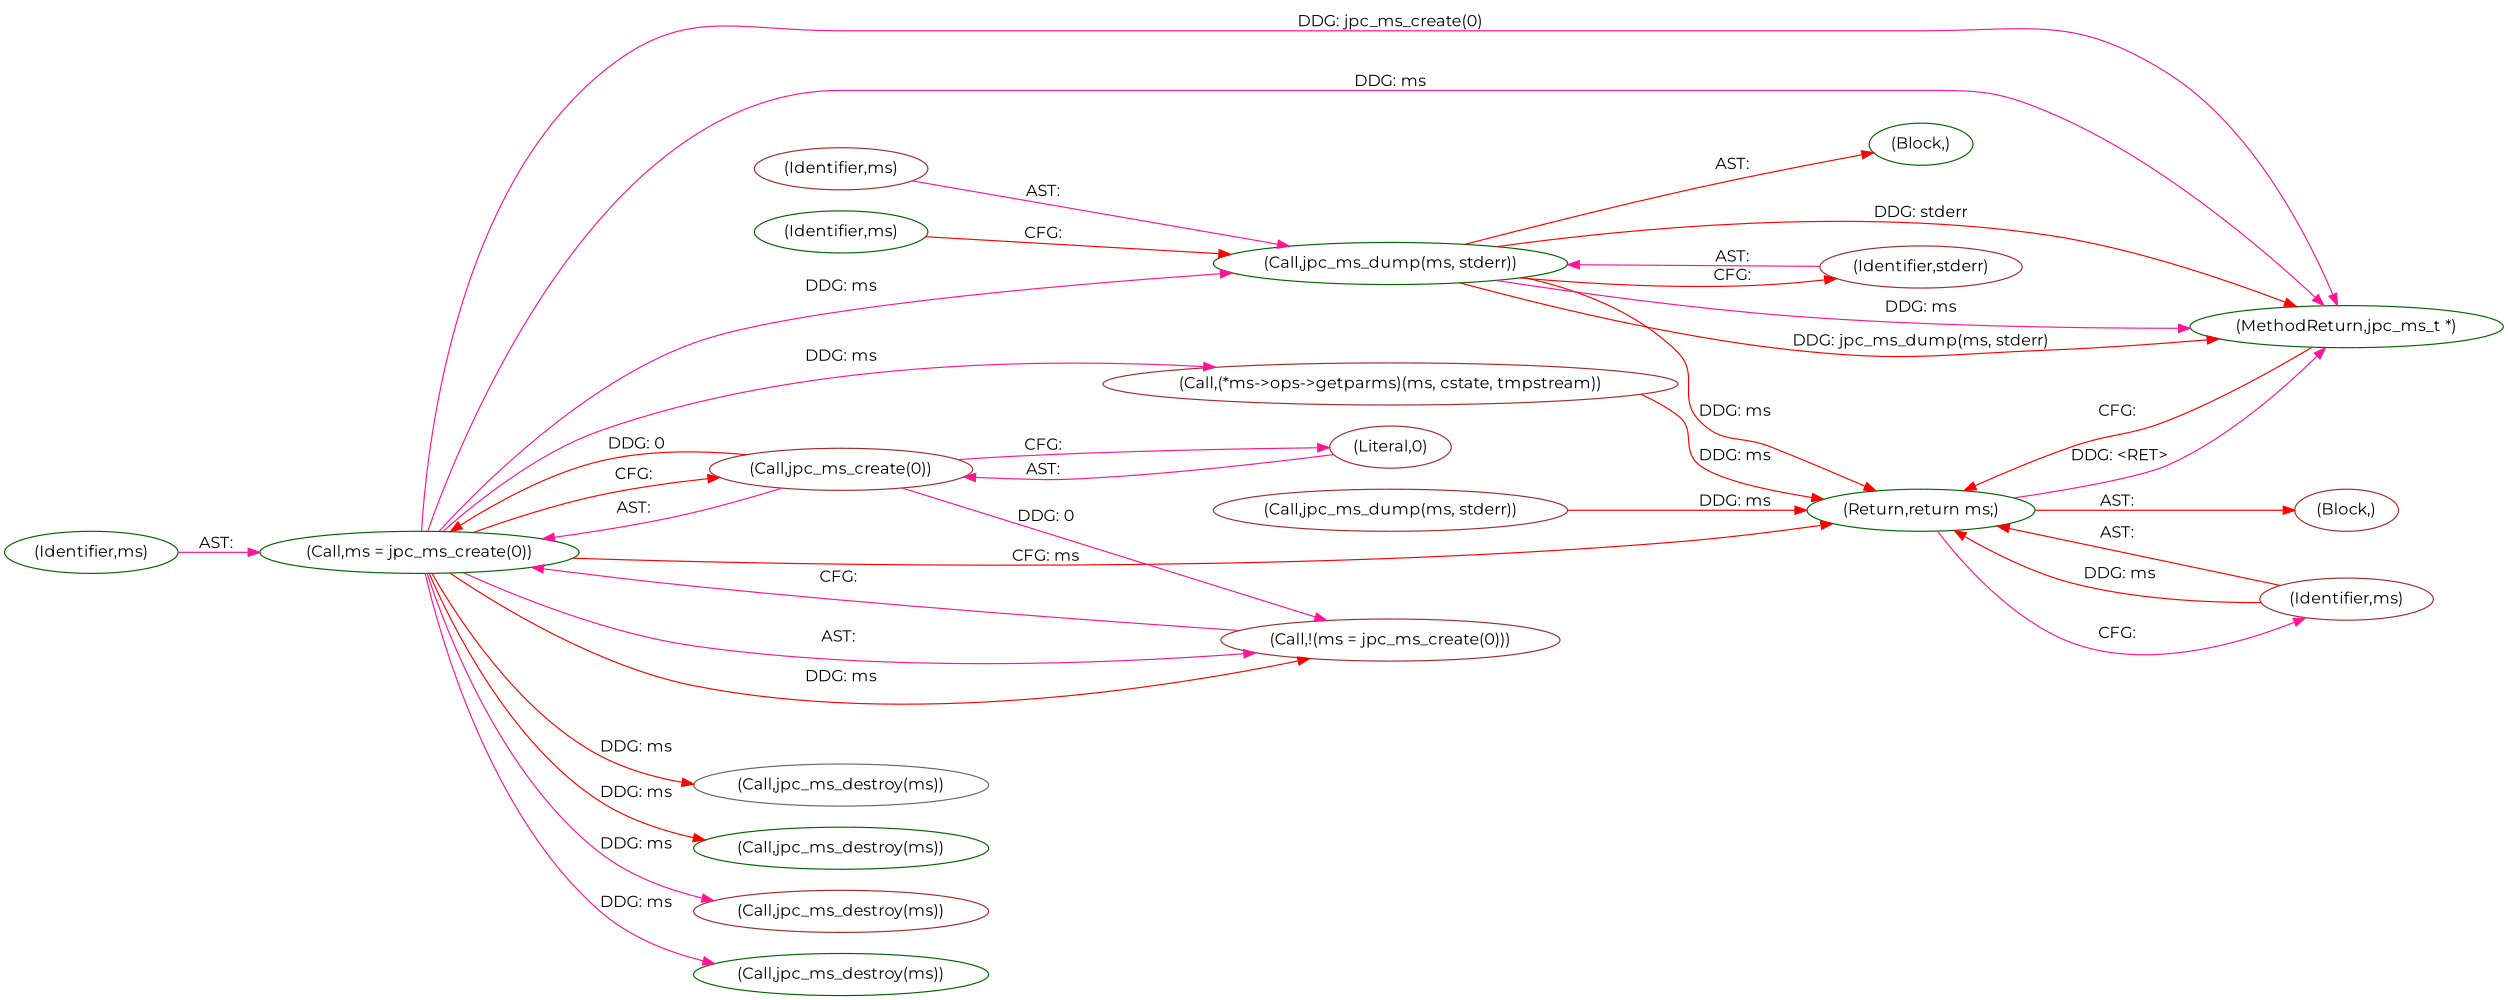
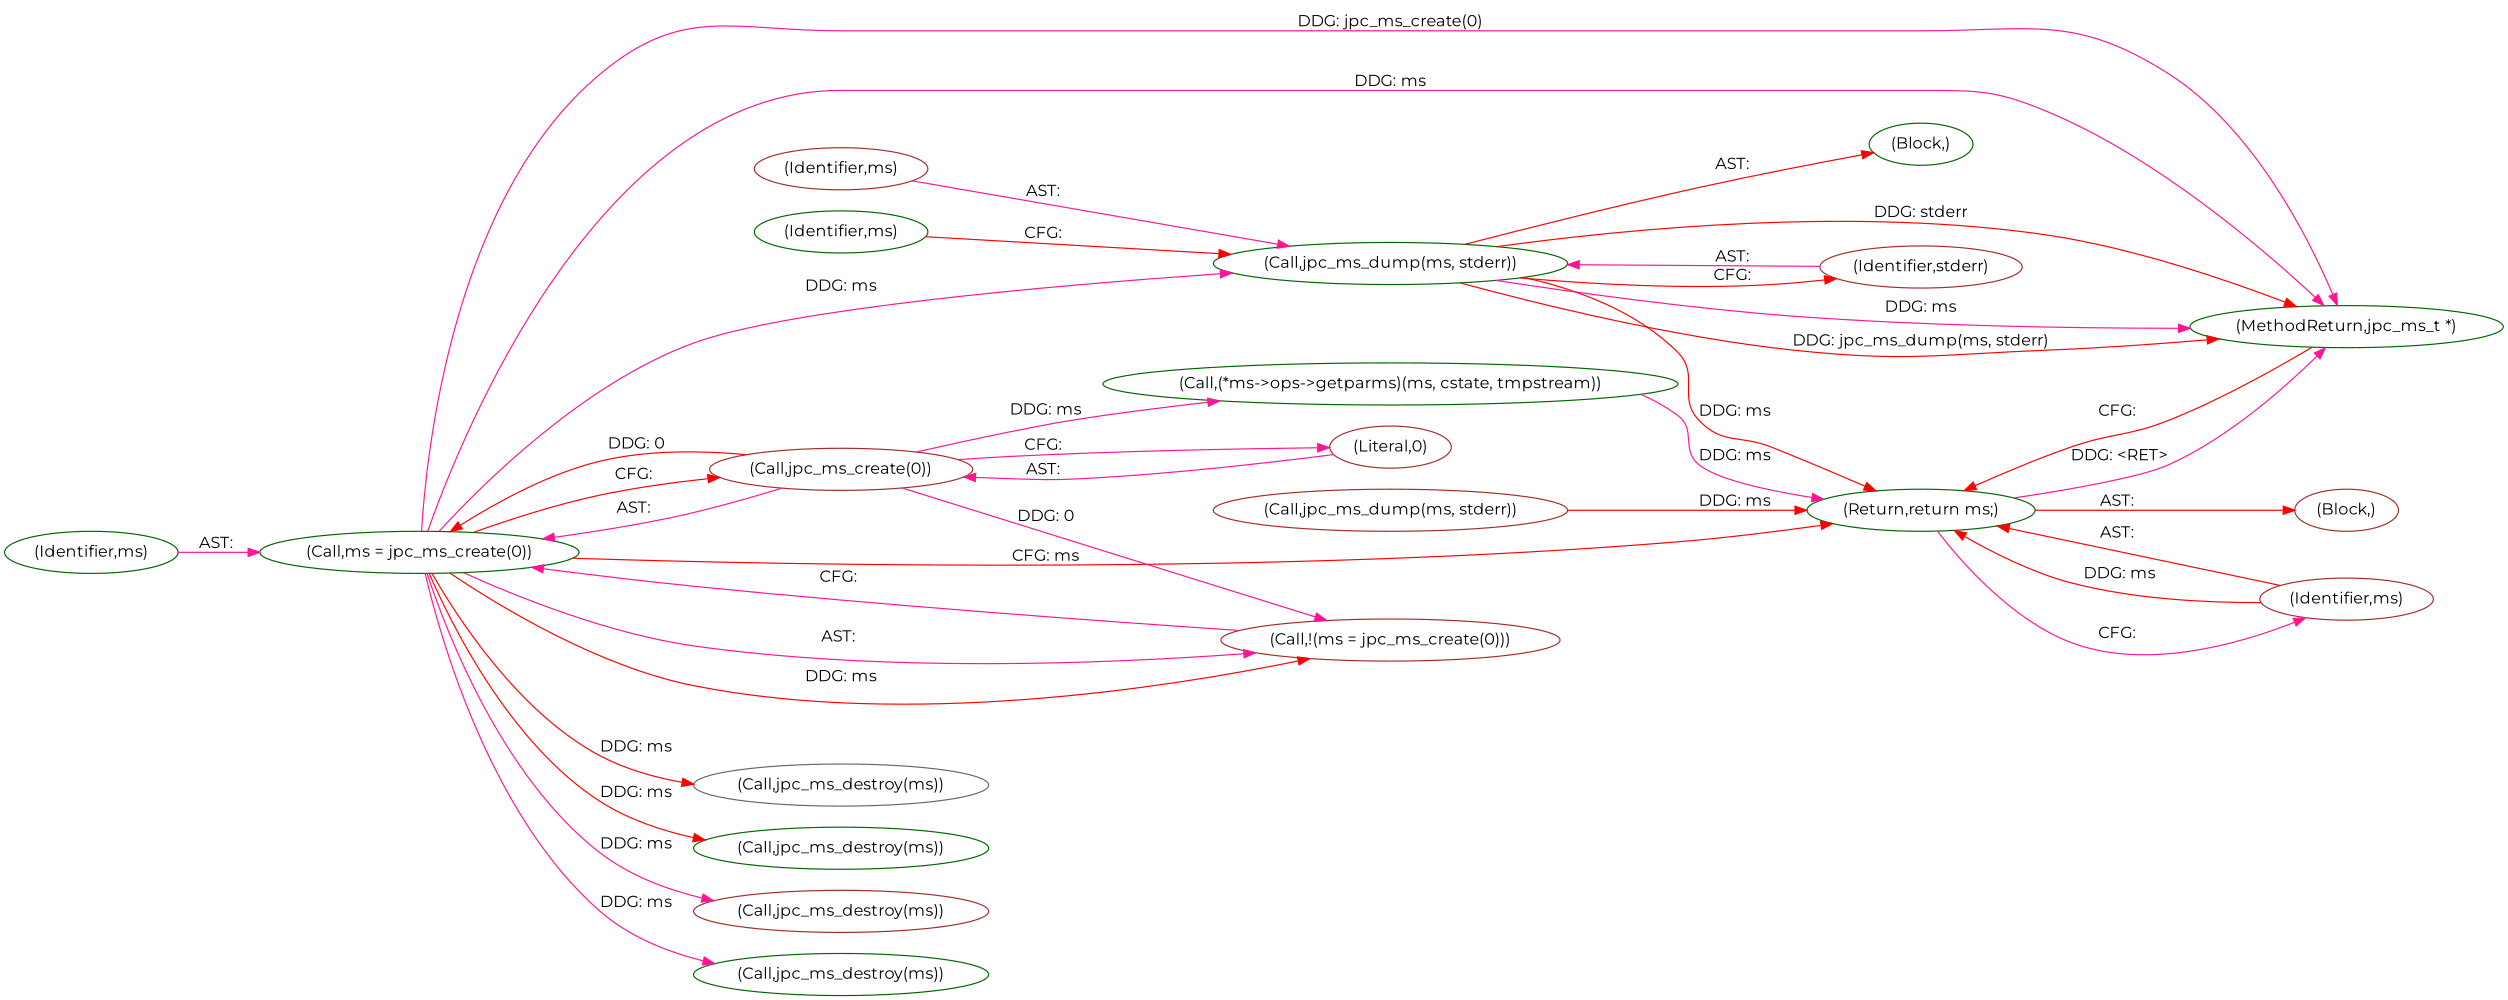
(806, 382) -> (1061, 422)
(1390, 384) -> (1390, 384)
(1708, 470) -> (1708, 470)
